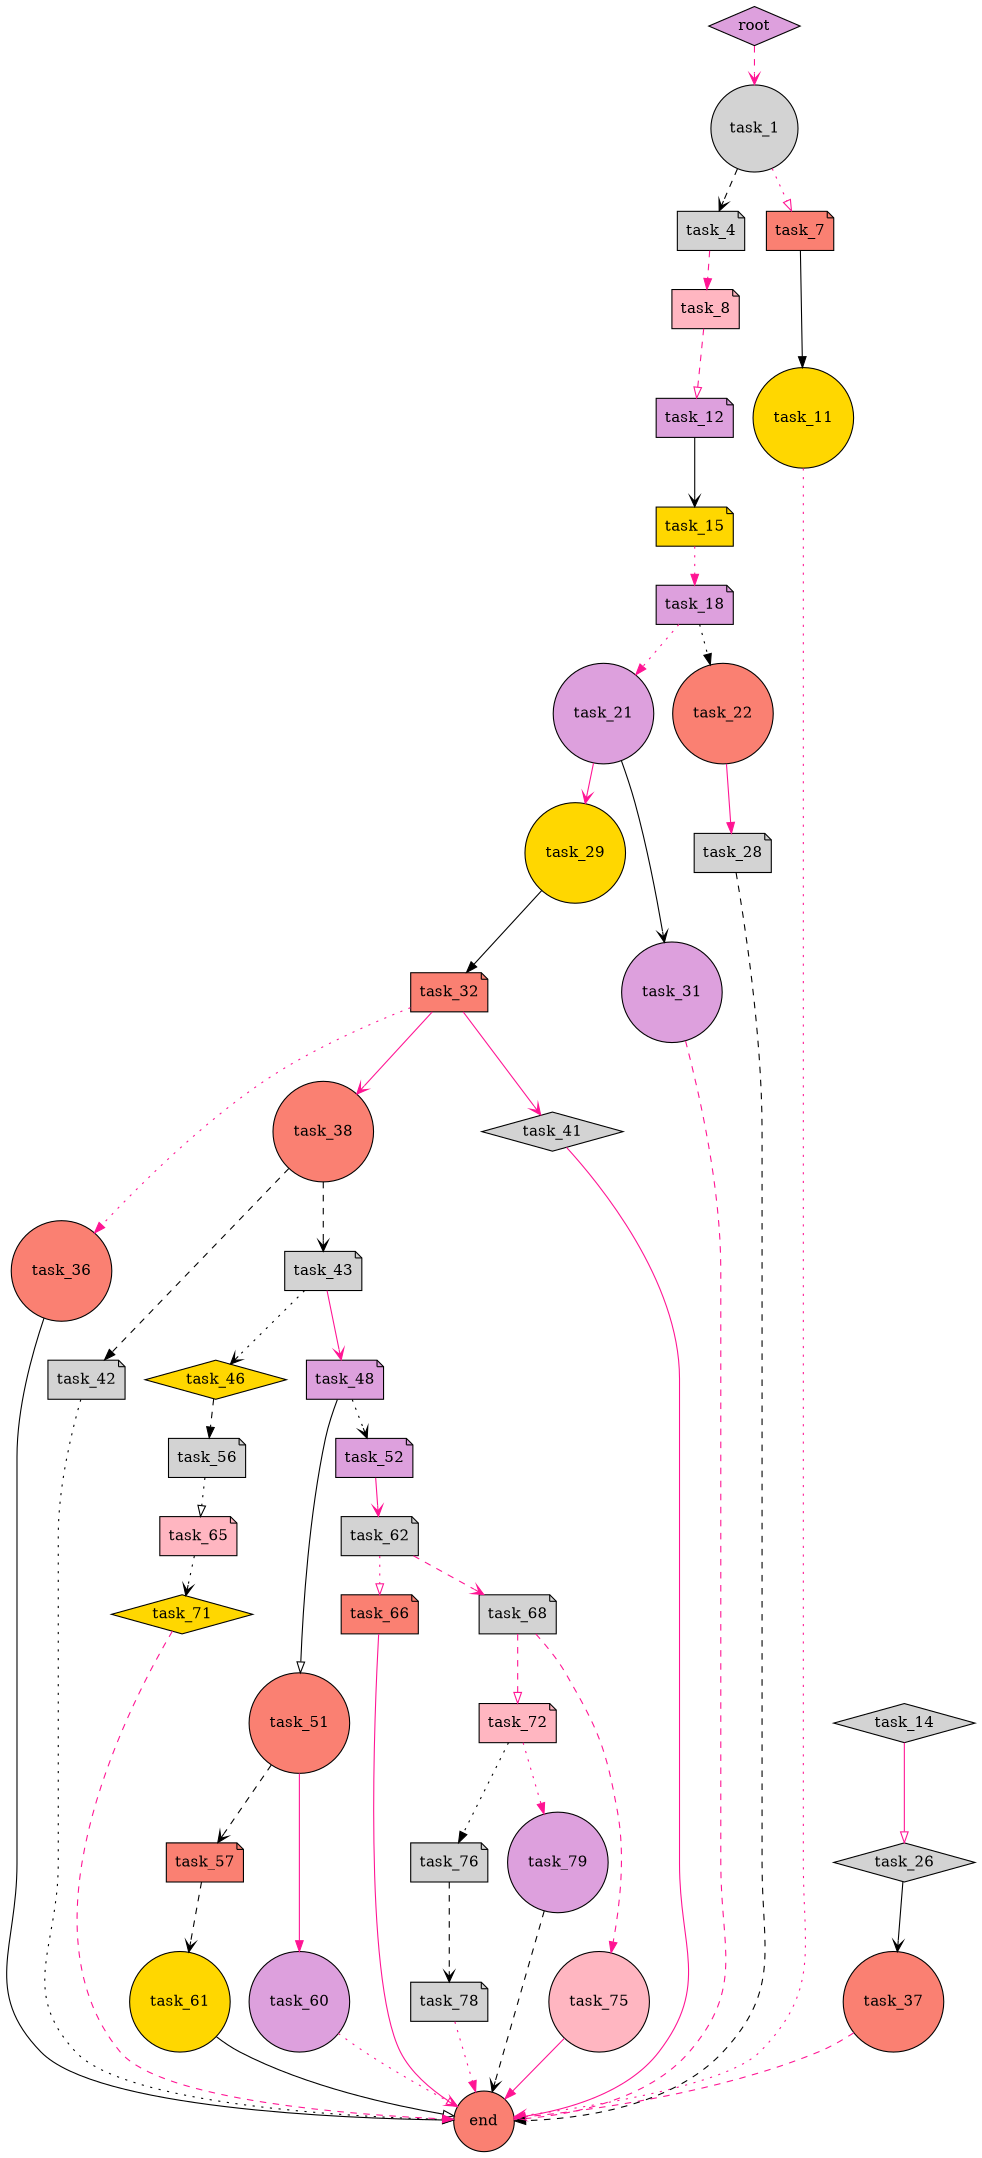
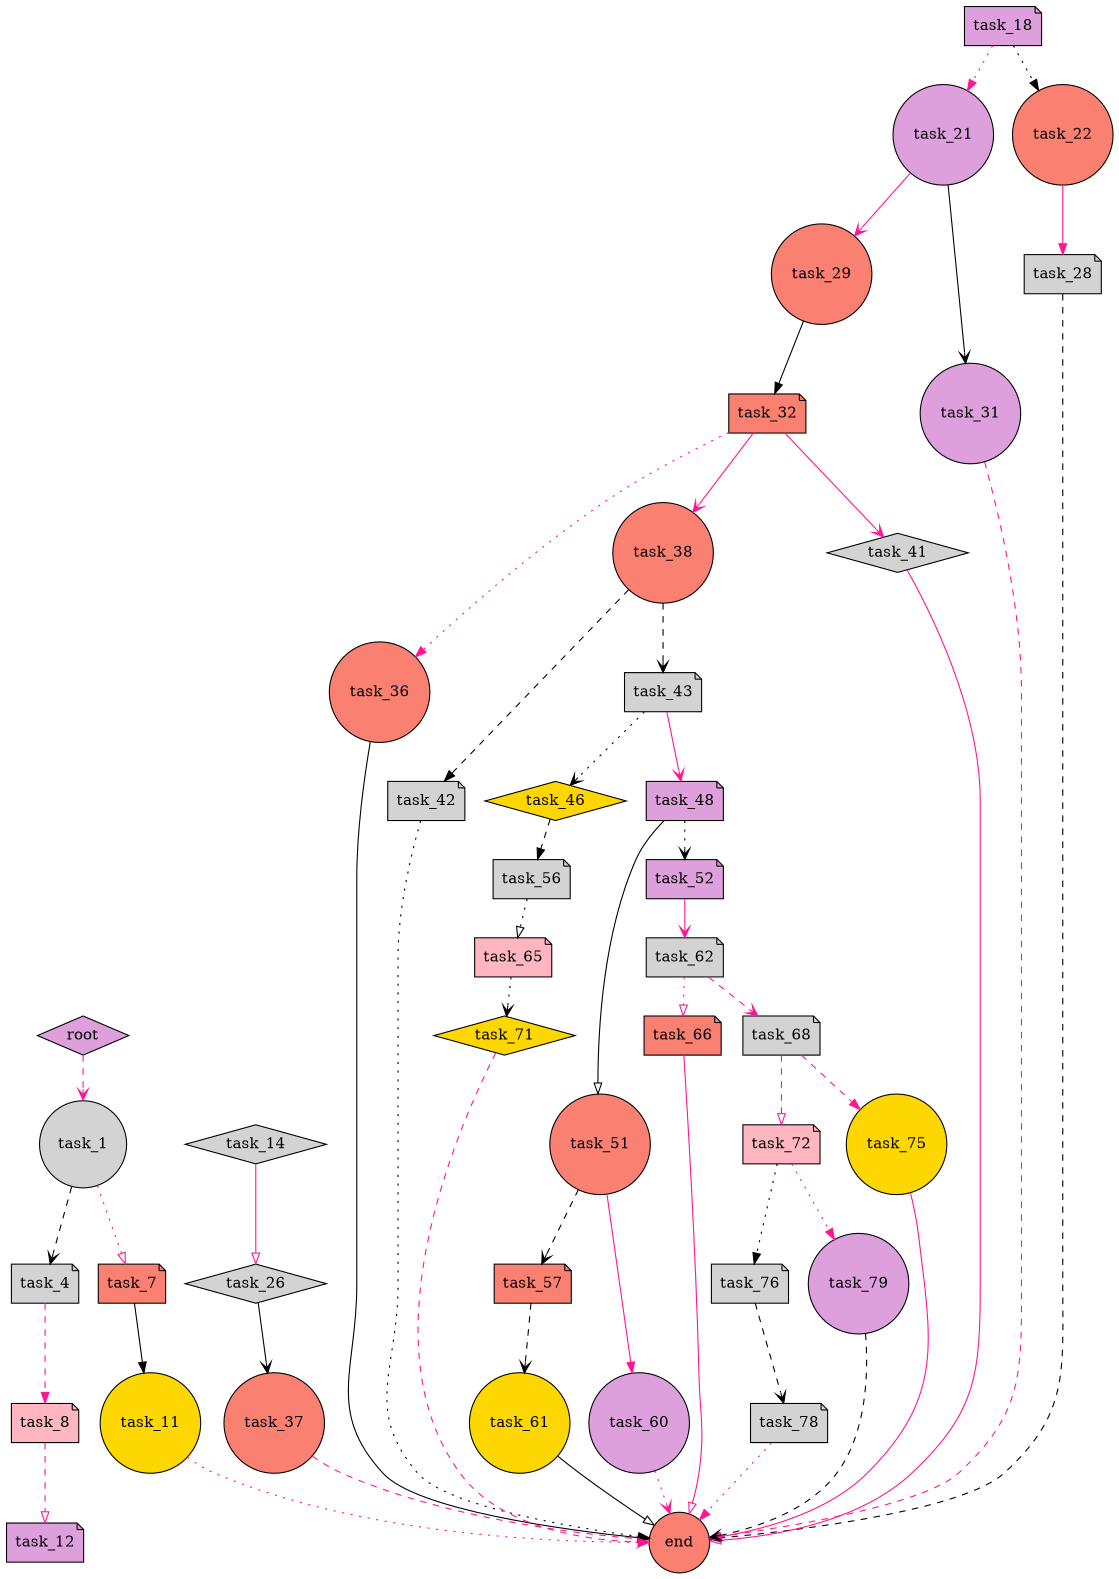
(695, 527) -> none
(575, 853) -> (822, 274)
(599, 2002) -> (897, 1144)
